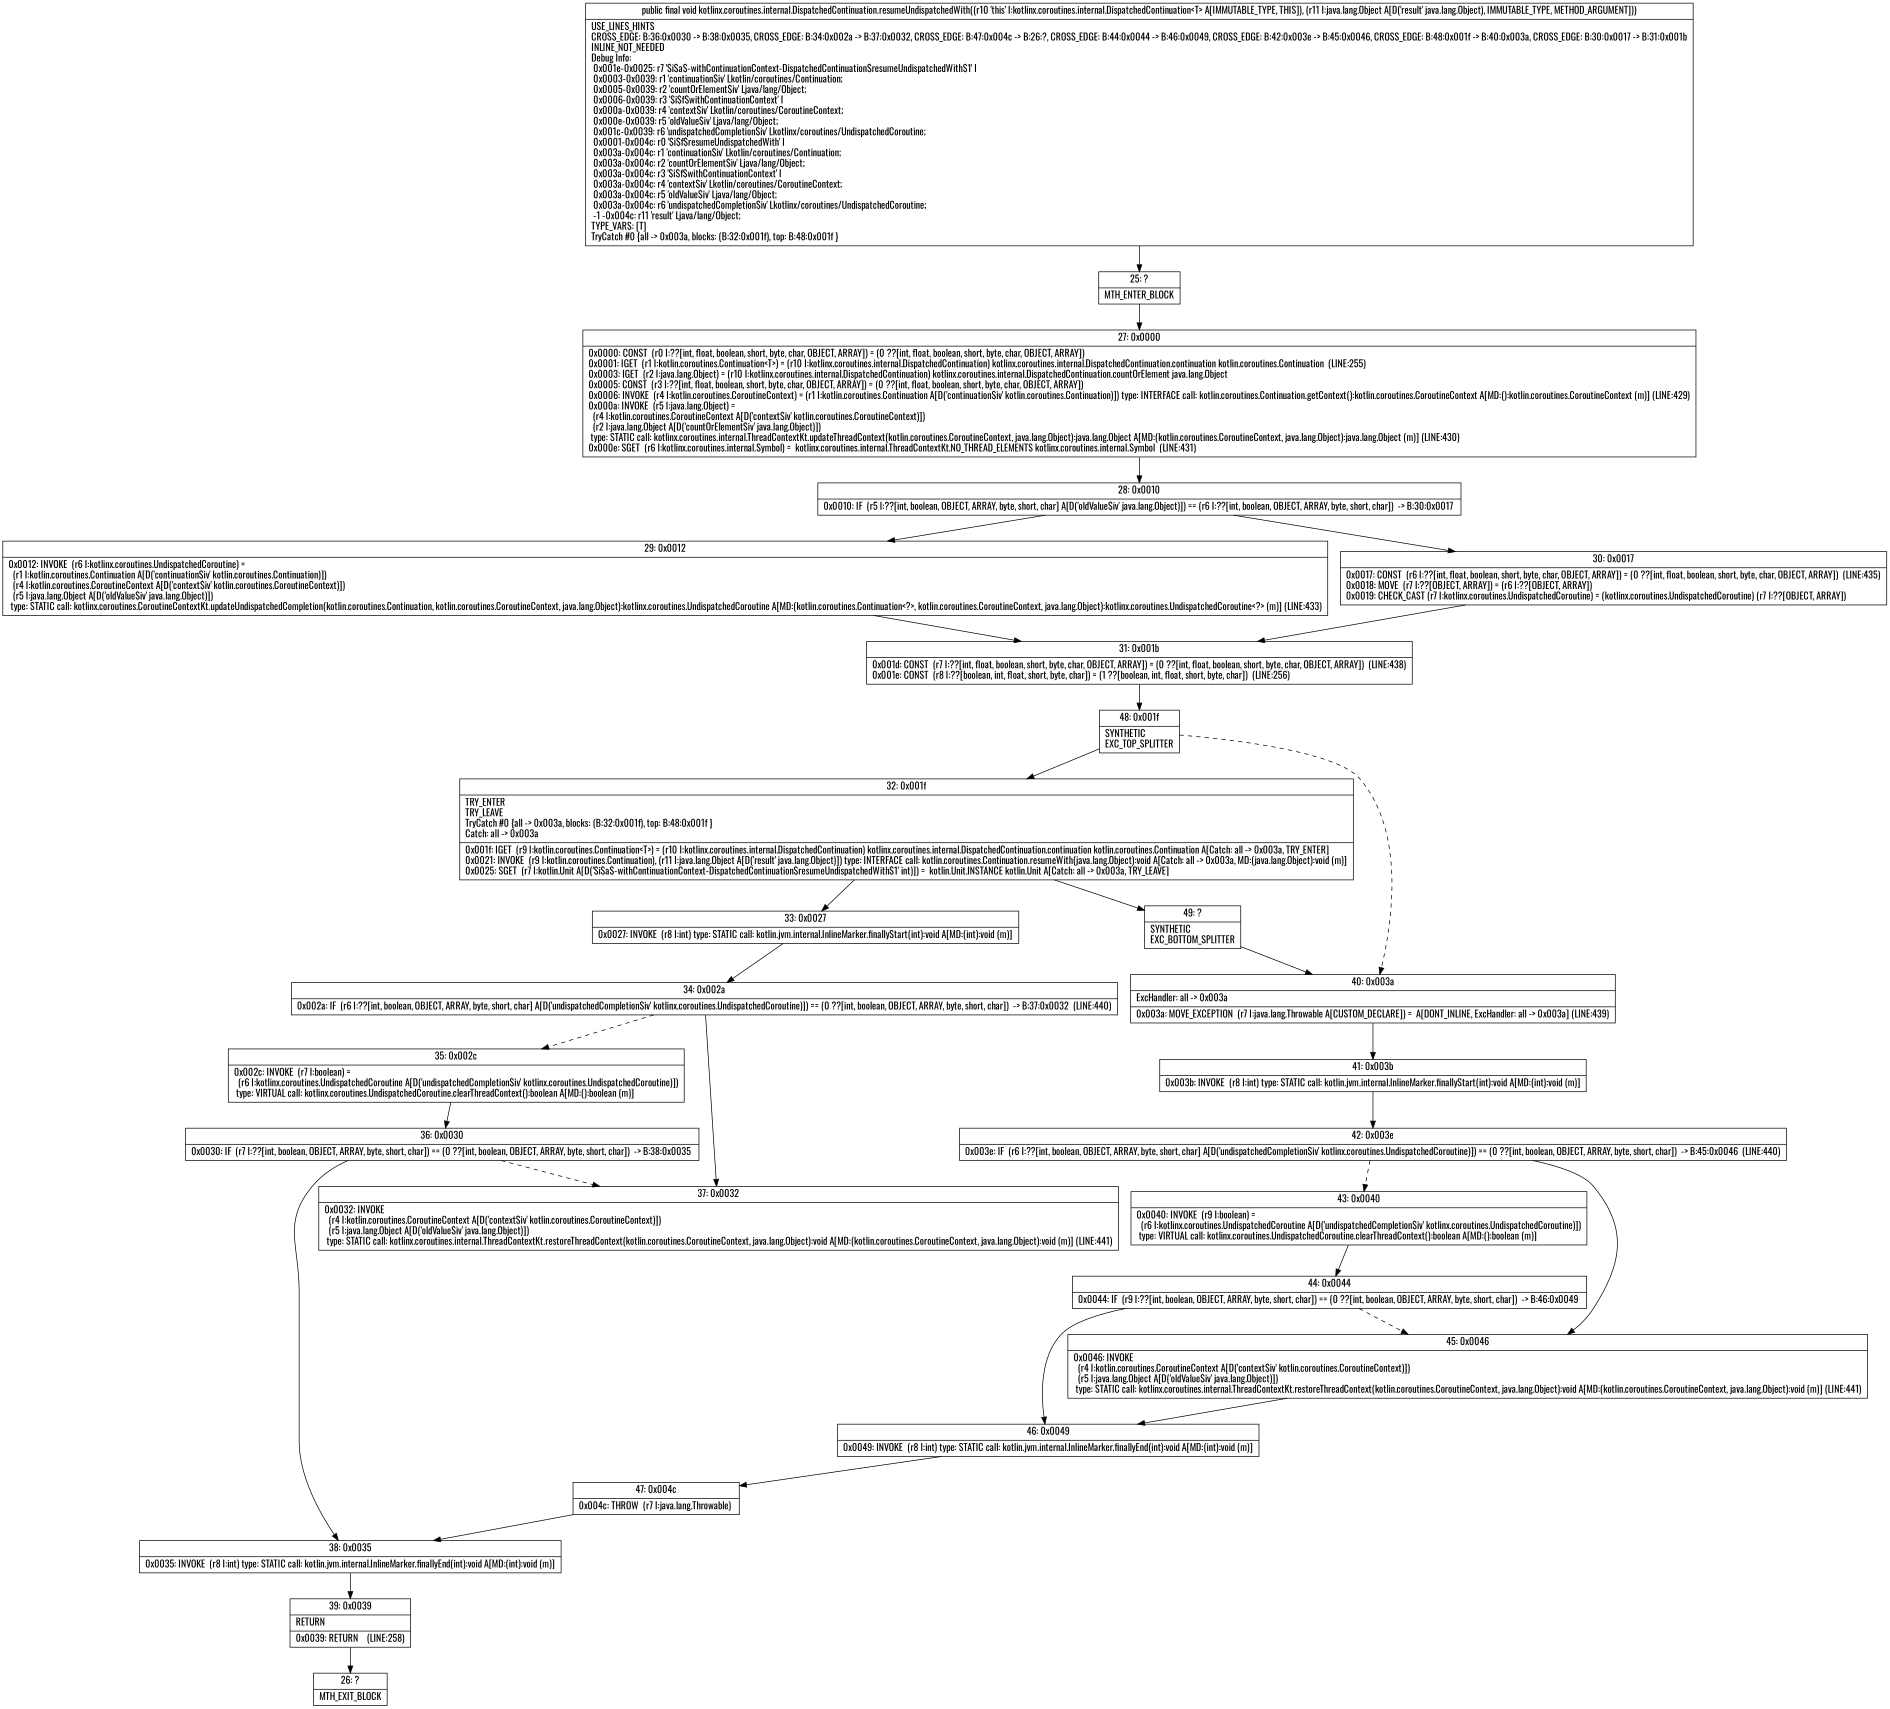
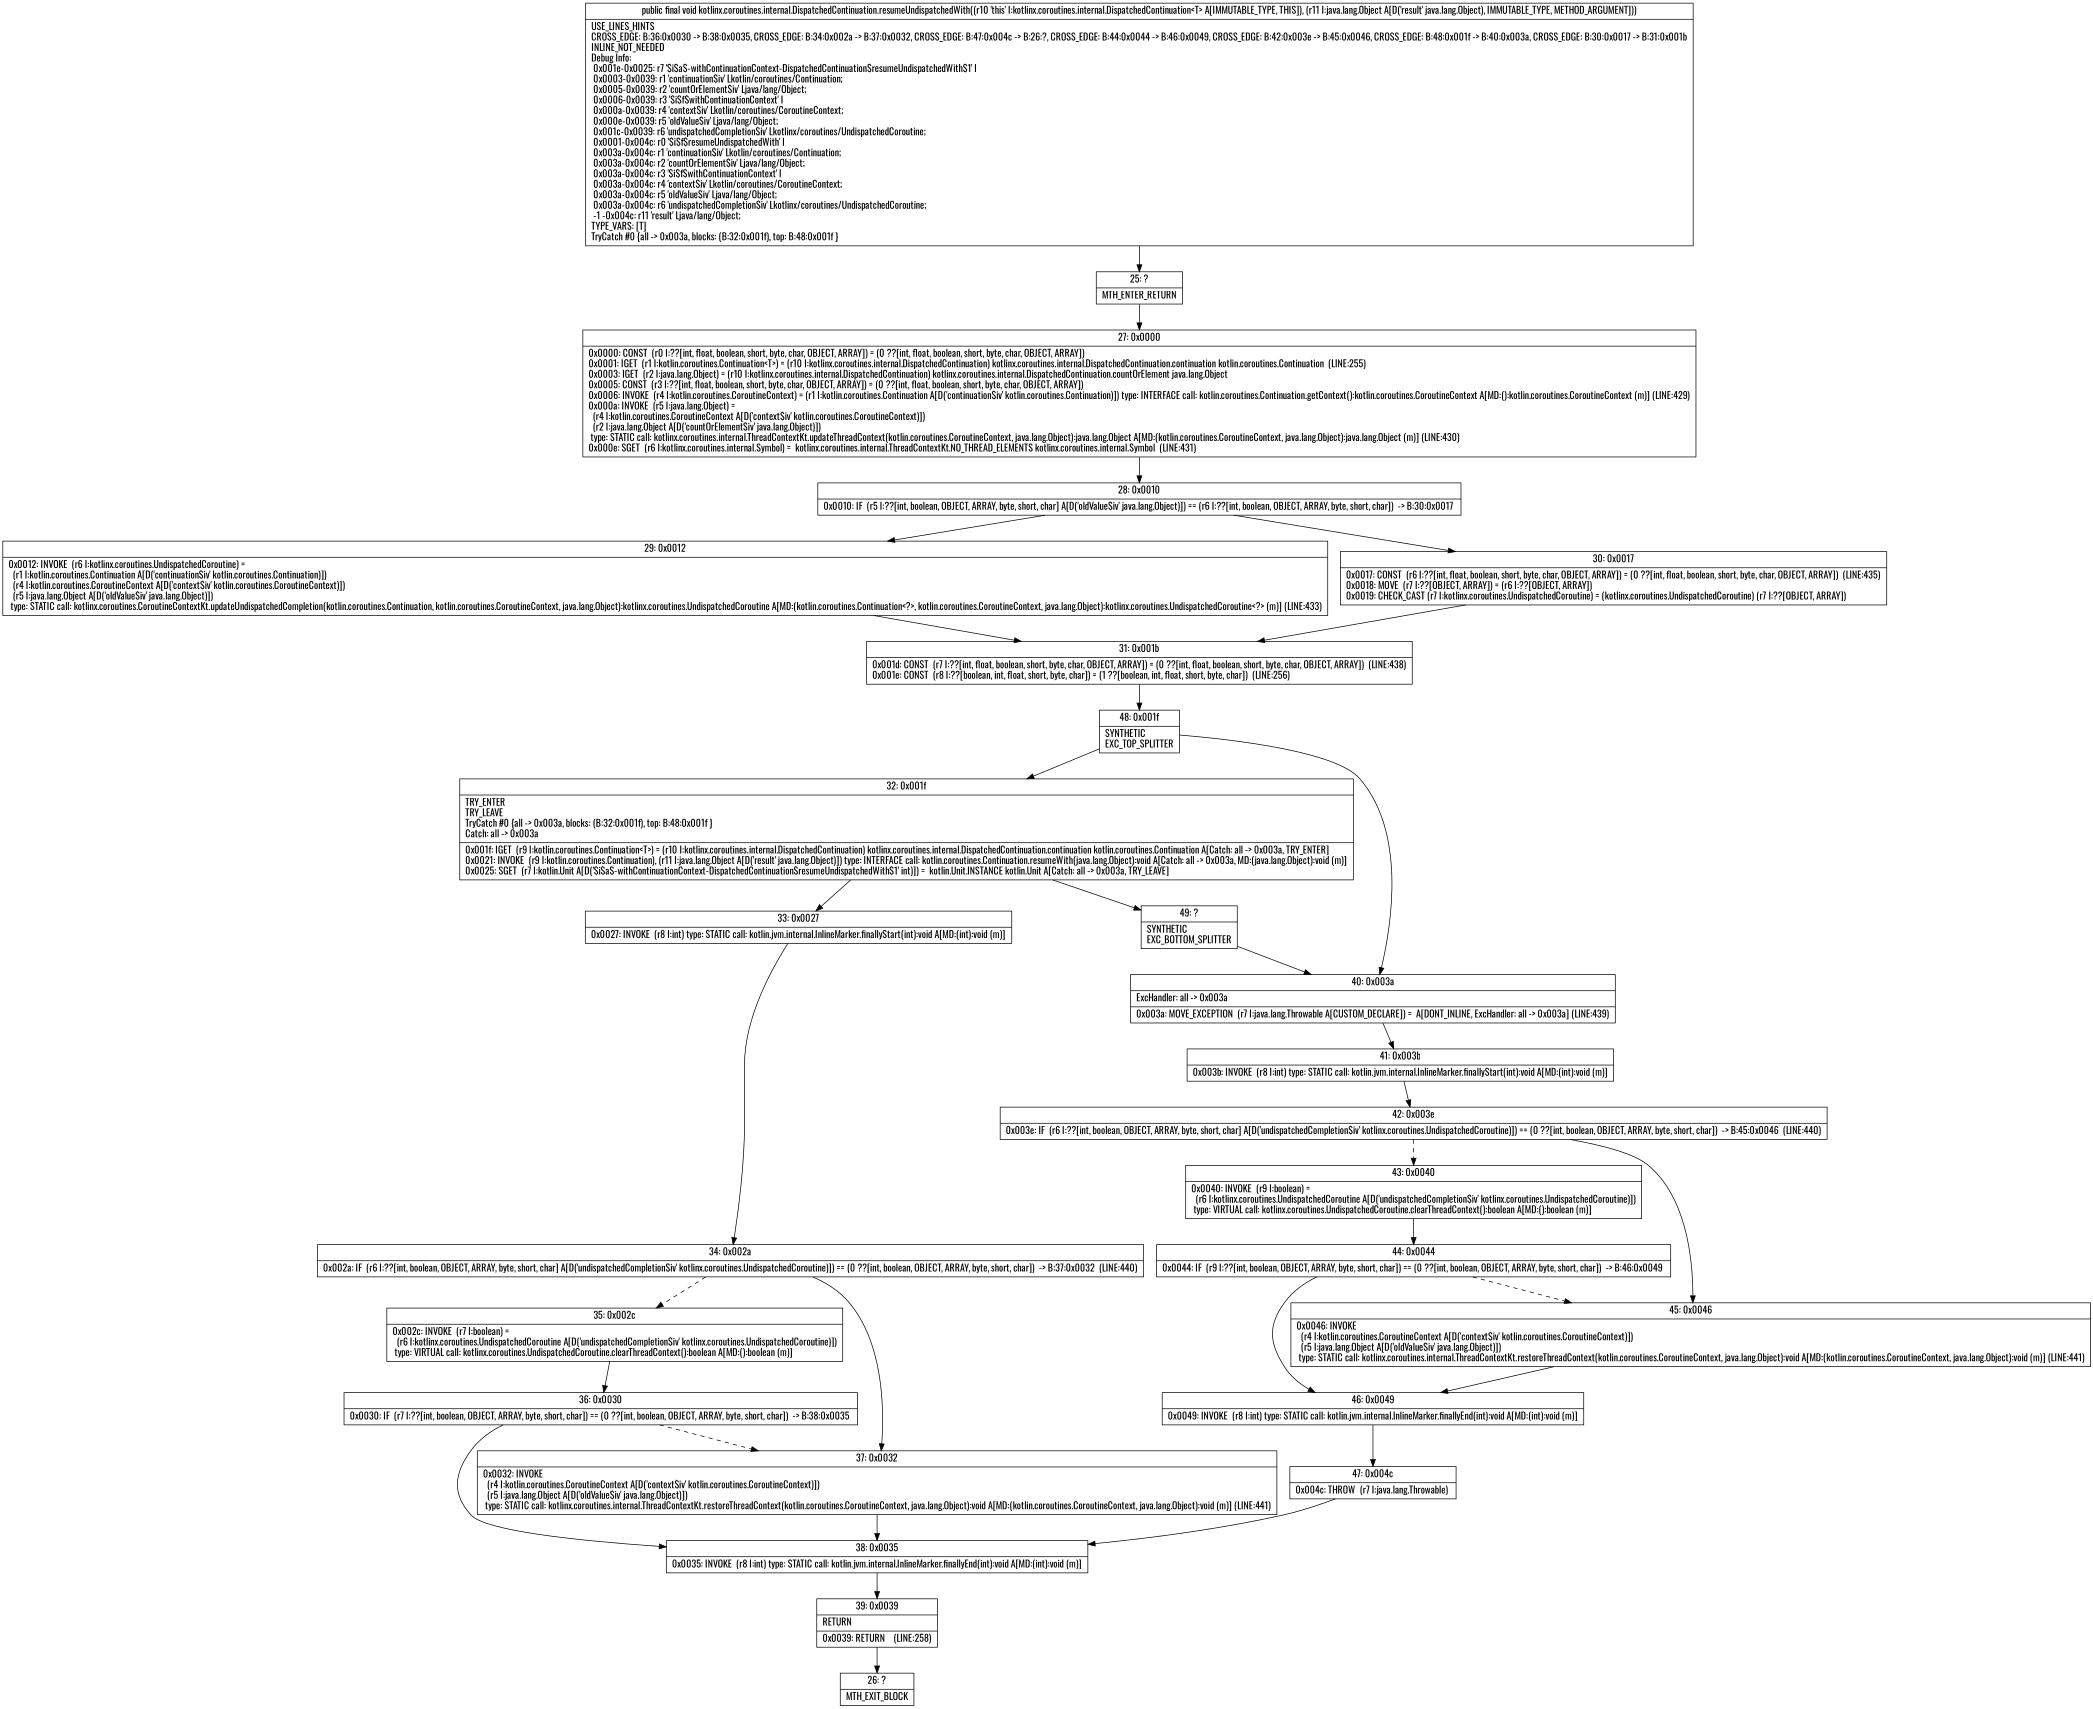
(1139, 296) -> (1139, 296)
(1362, 782) -> (1362, 782)
none -> (877, 1524)
